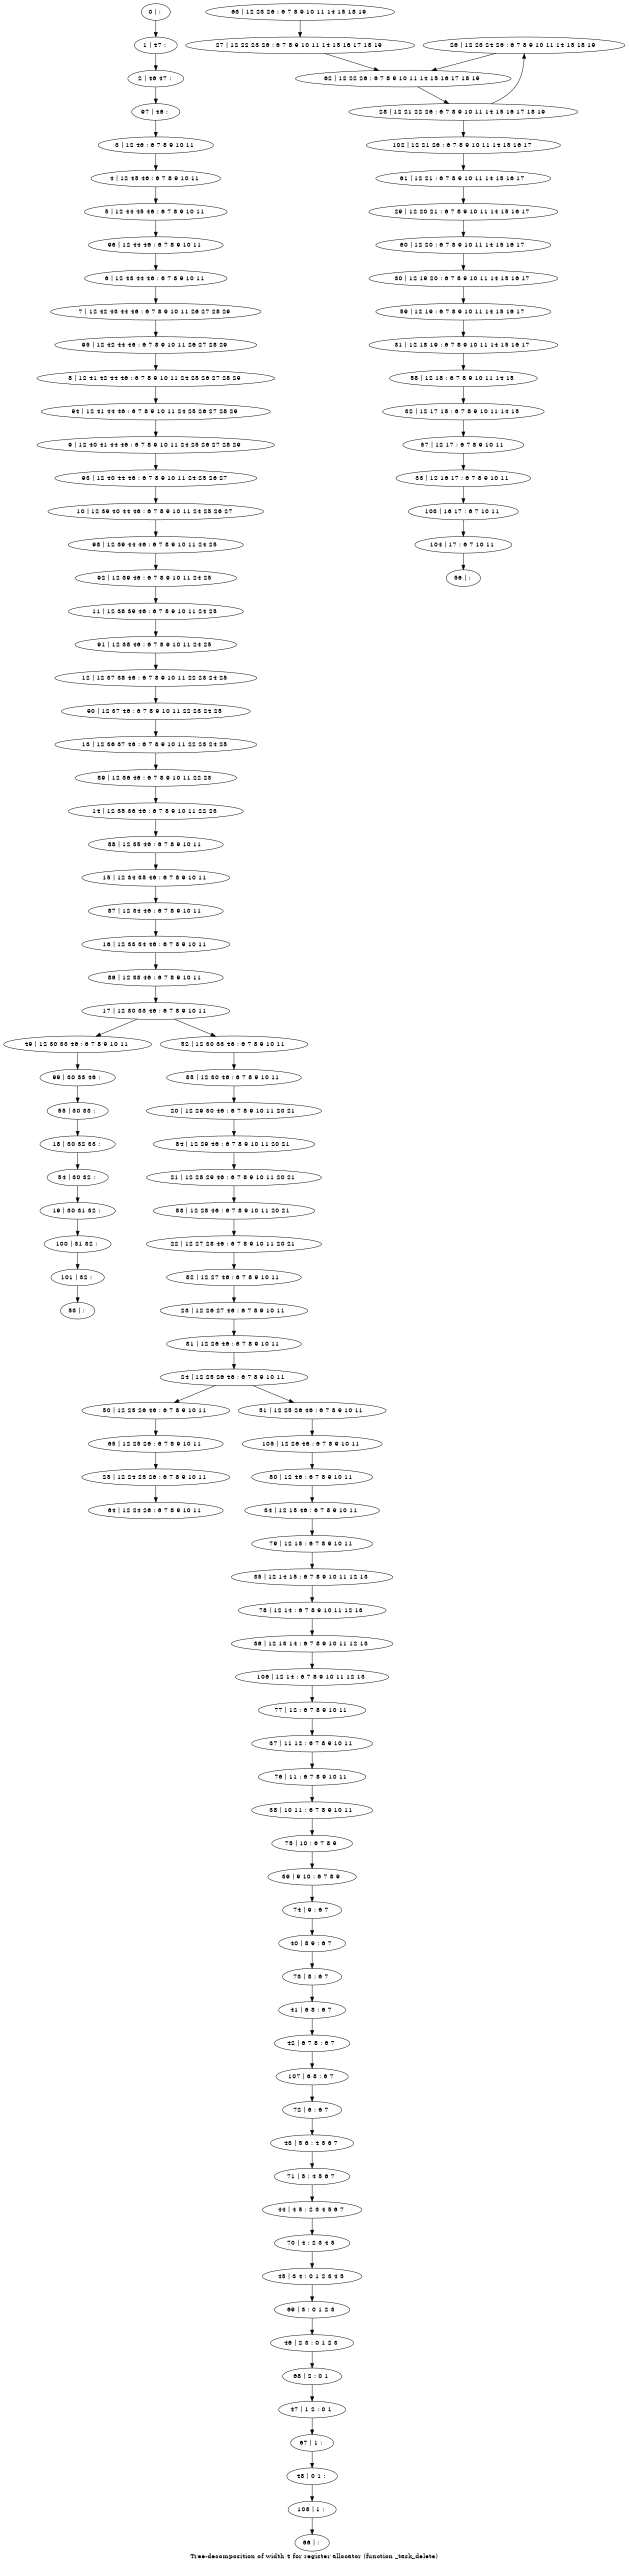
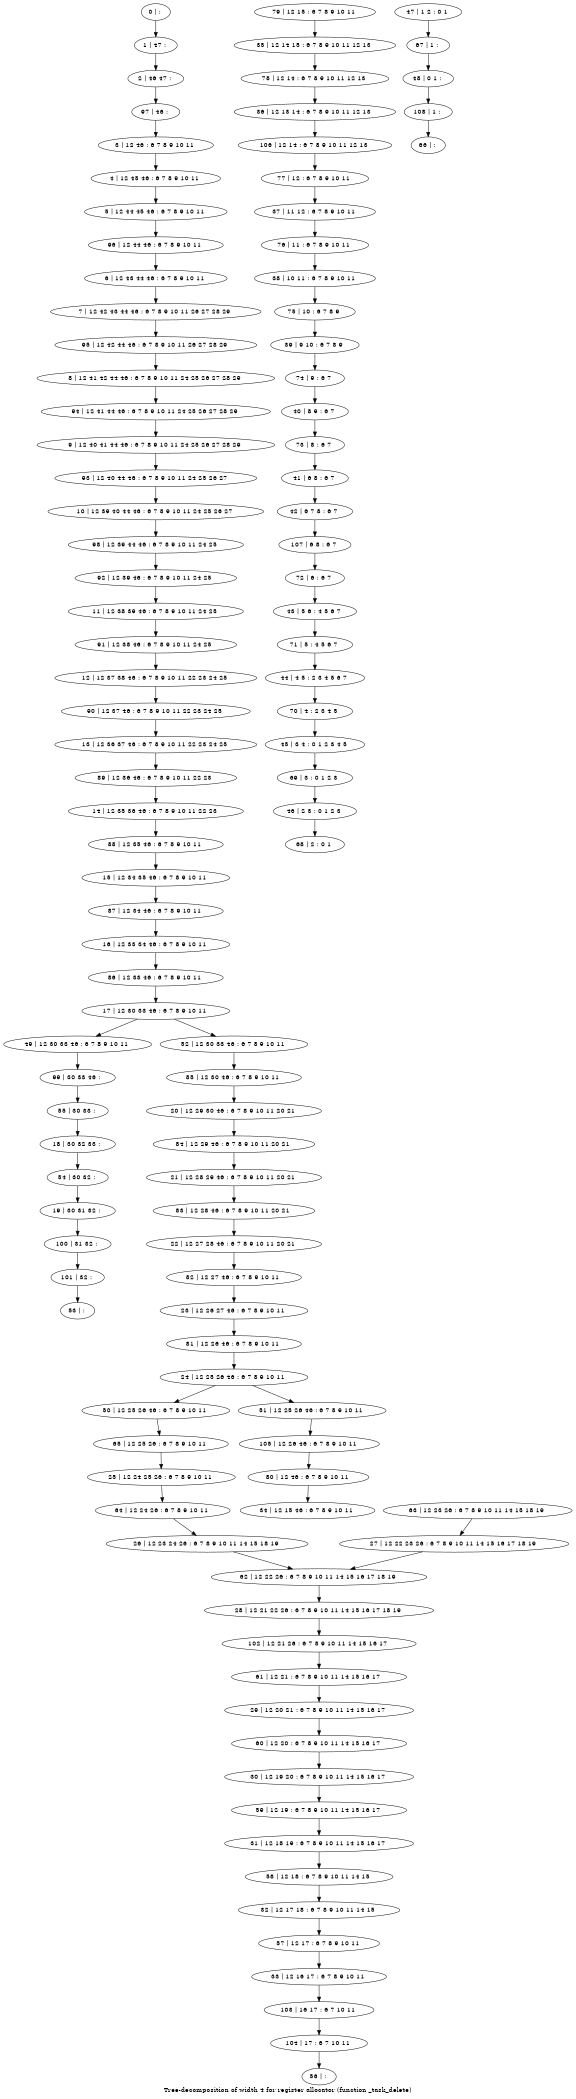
(515, 87) -> (183, 1526)
(312, 1525) -> none
(312, 2391) -> none
